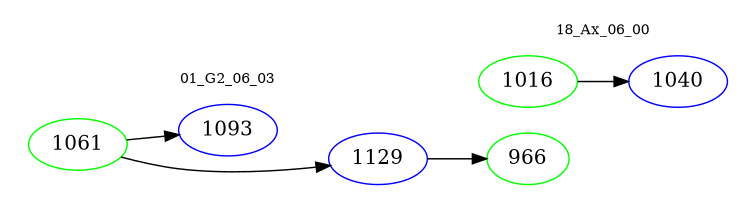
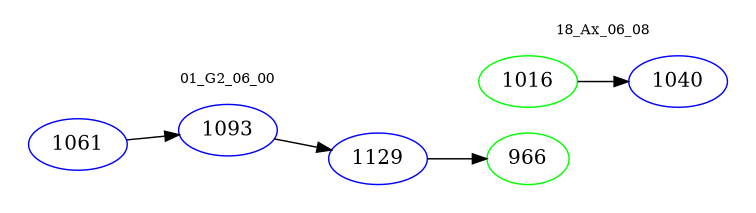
(603, 31) -> (603, 31)
(228, 79) -> (228, 79)
(78, 144) -> (78, 144)
(218, 172) -> (296, 143)
